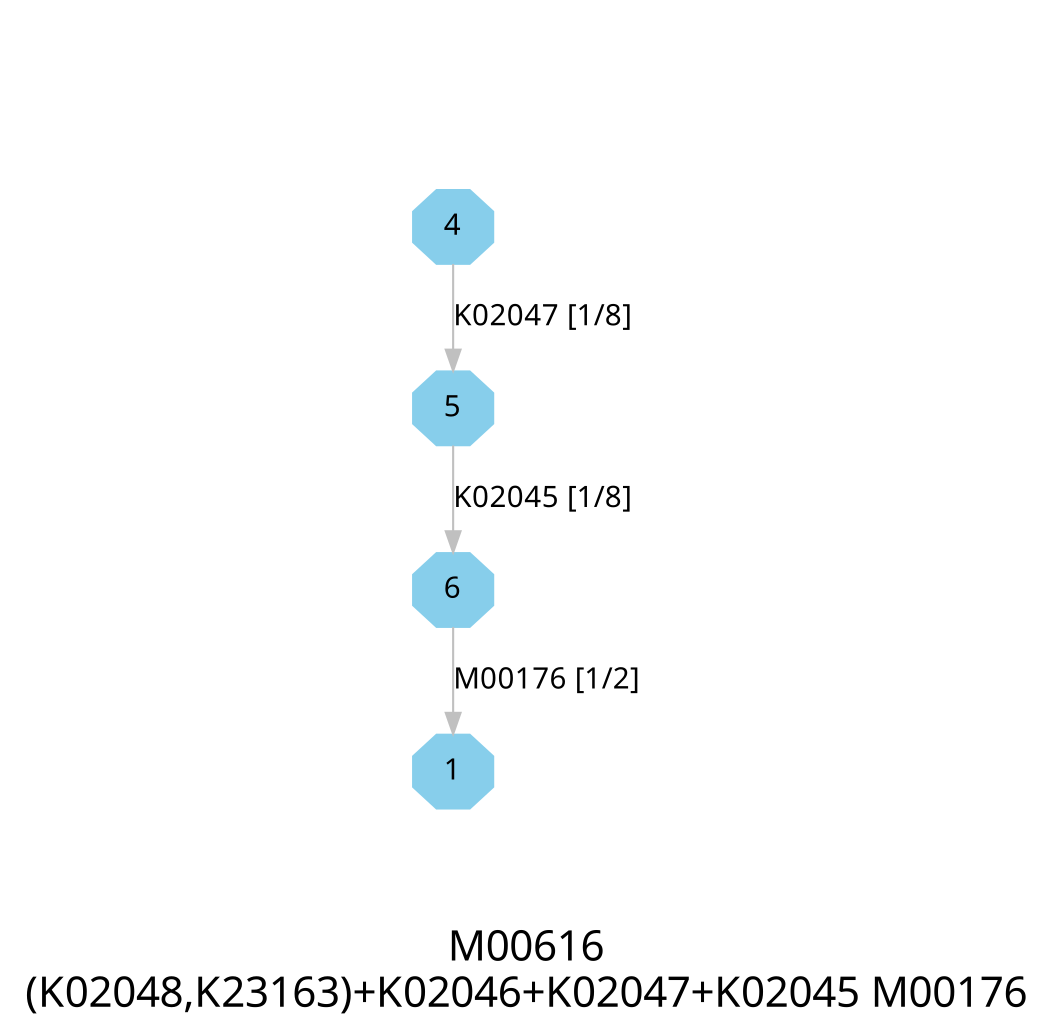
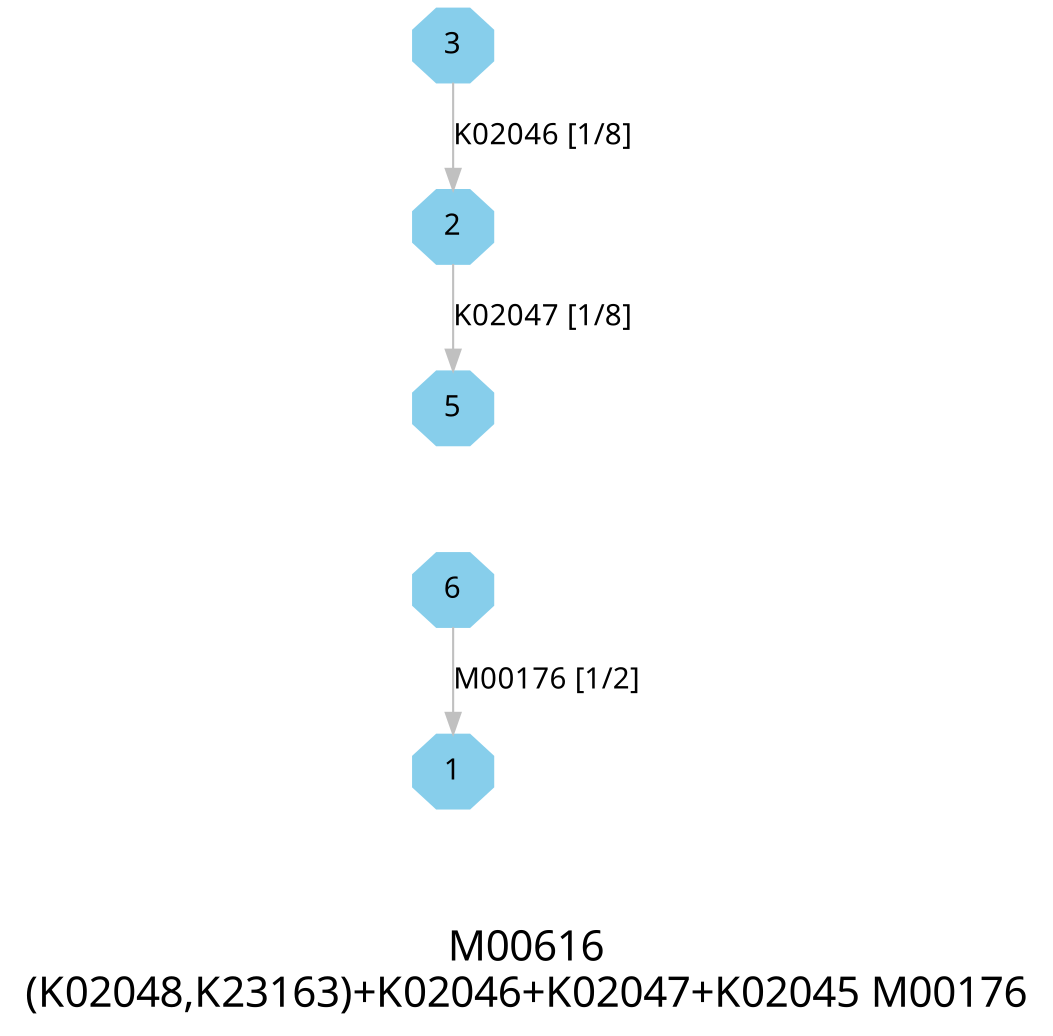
none -> (453, 46)
(453, 227) -> (453, 227)
(453, 488) -> none
